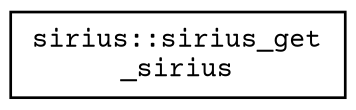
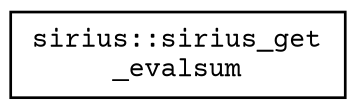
(178, 55) -> (178, 55)
